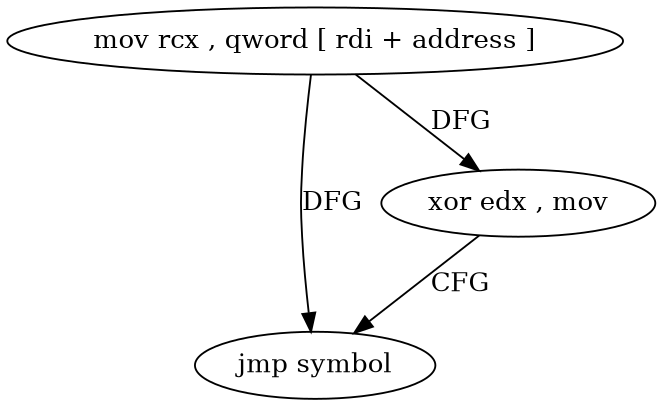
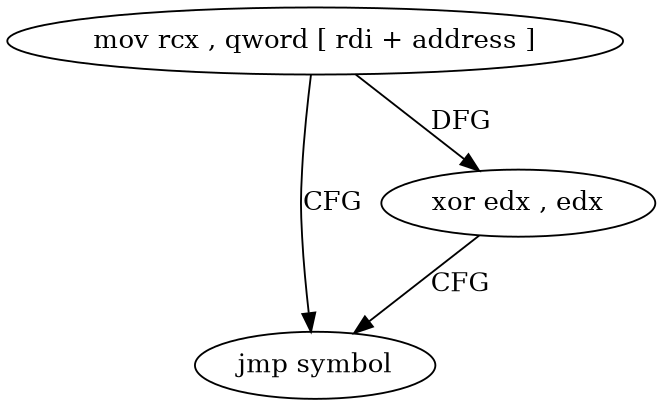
(333, 203) -> (333, 203)
(518, 203) -> (518, 203)
